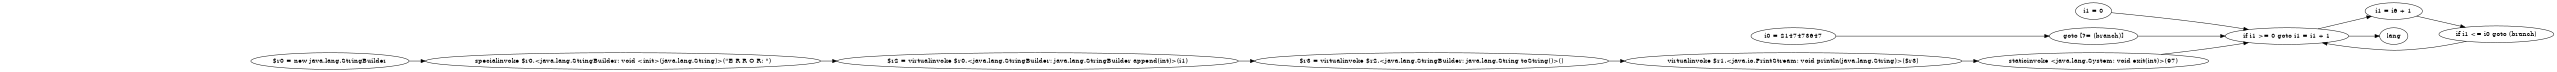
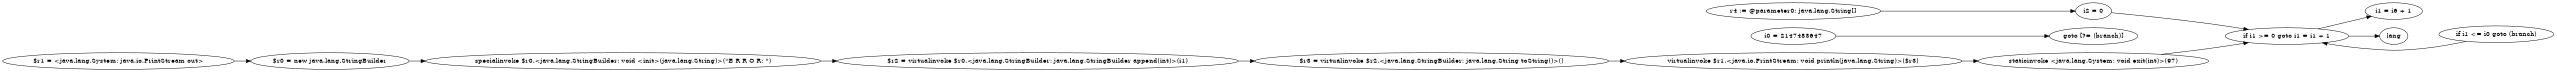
none -> (1793, 11)
(2094, 11) -> (2094, 11)
(2439, 21) -> none
(1793, 36) -> (1793, 36)
(2179, 36) -> none
none -> (119, 61)
